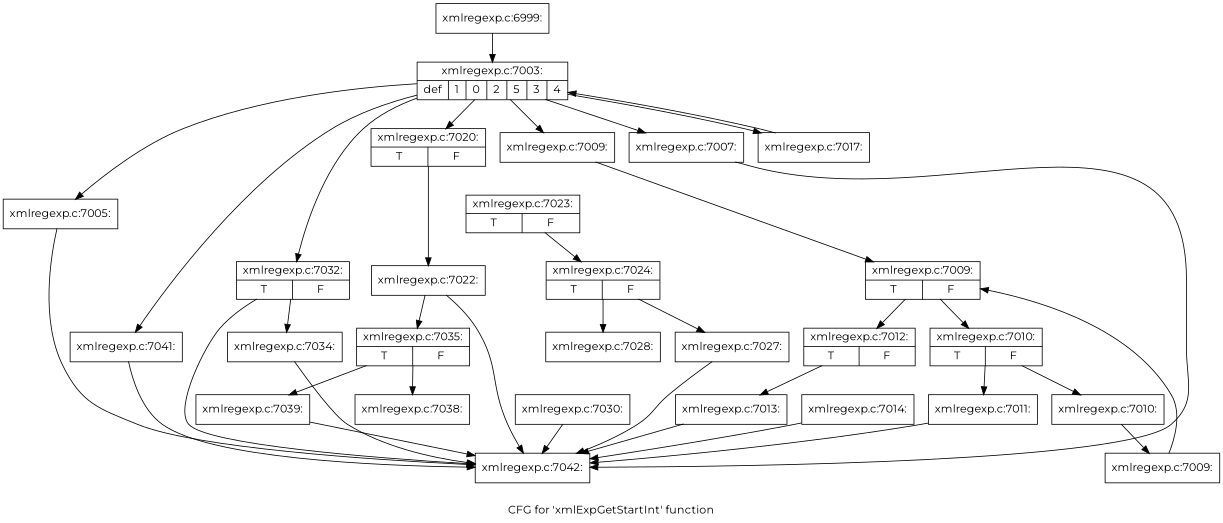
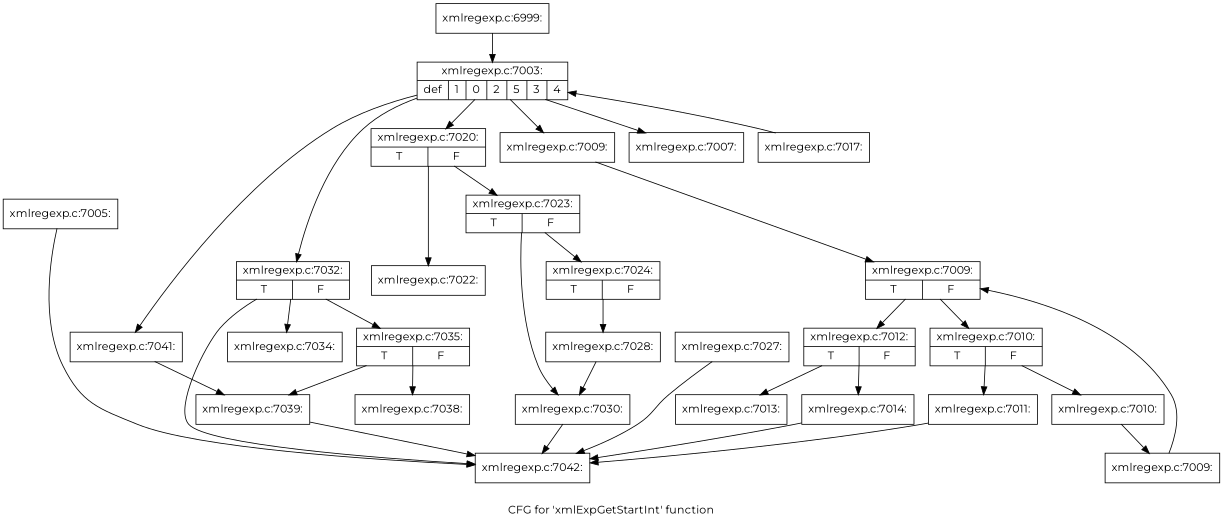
(239, 111) -> none
(661, 111) -> none
none -> (472, 178)
(422, 308) -> (349, 312)
none -> (525, 314)
(668, 314) -> none
(492, 366) -> none
none -> (590, 375)
none -> (859, 376)
(1189, 383) -> none
(348, 425) -> none
(636, 438) -> none
(276, 455) -> (186, 376)
